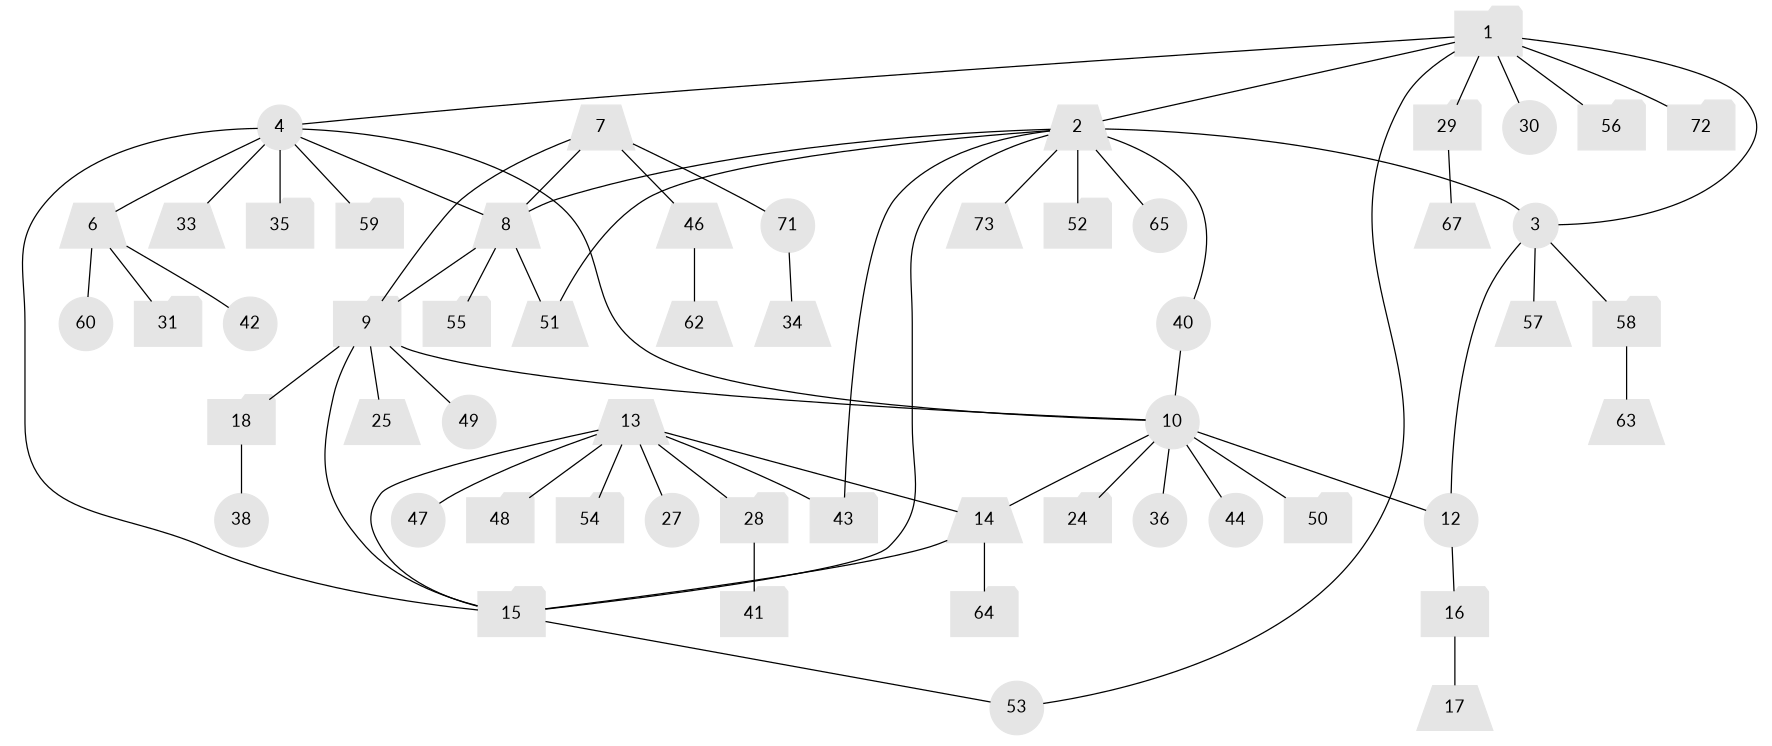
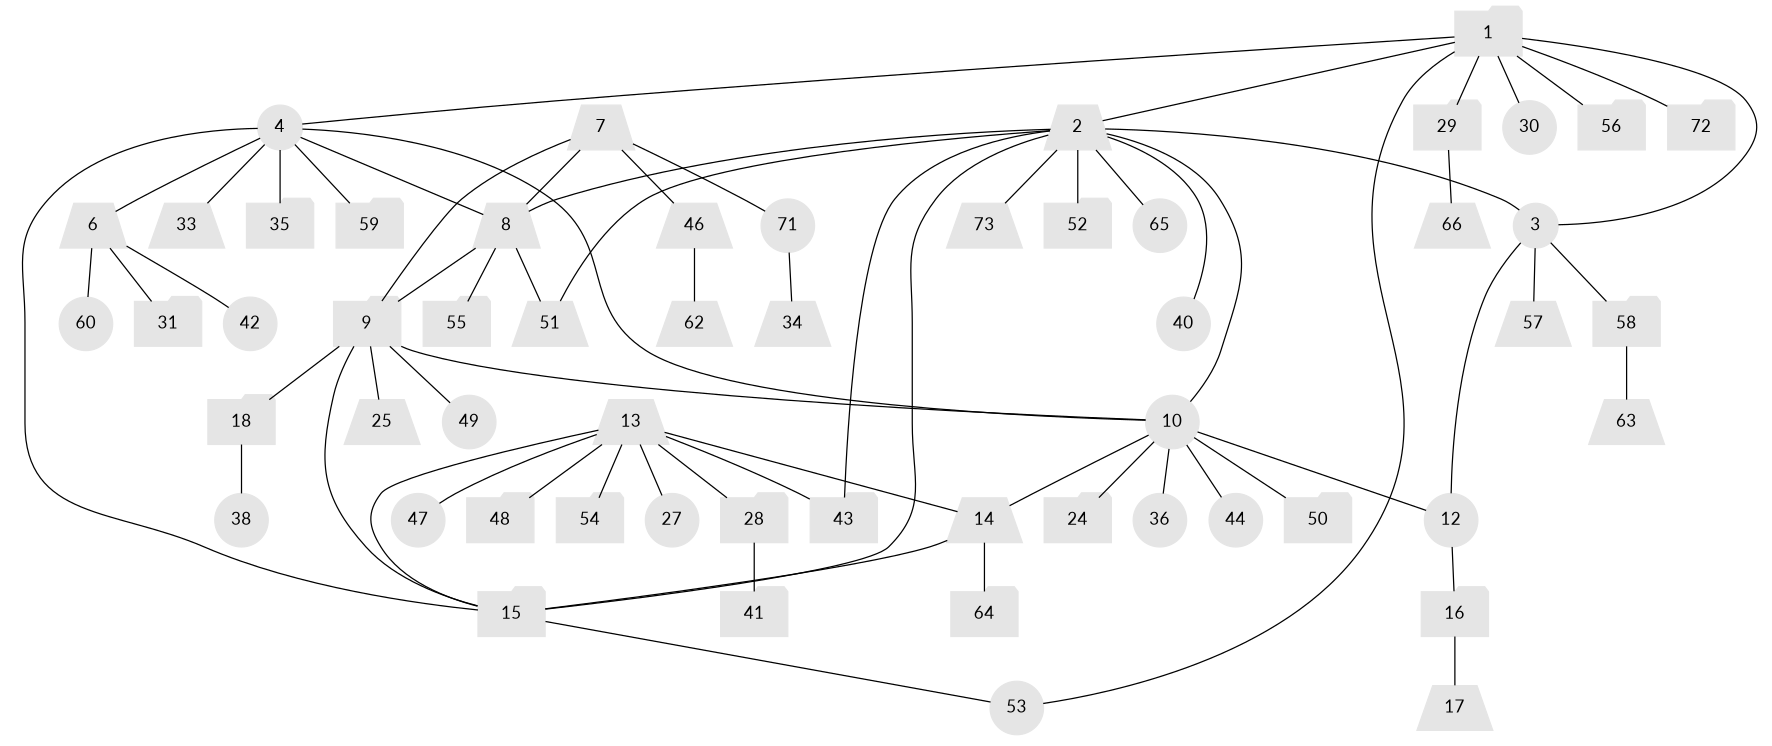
(1452, 226) -> (1452, 226)
(1178, 373) -> (1238, 237)
